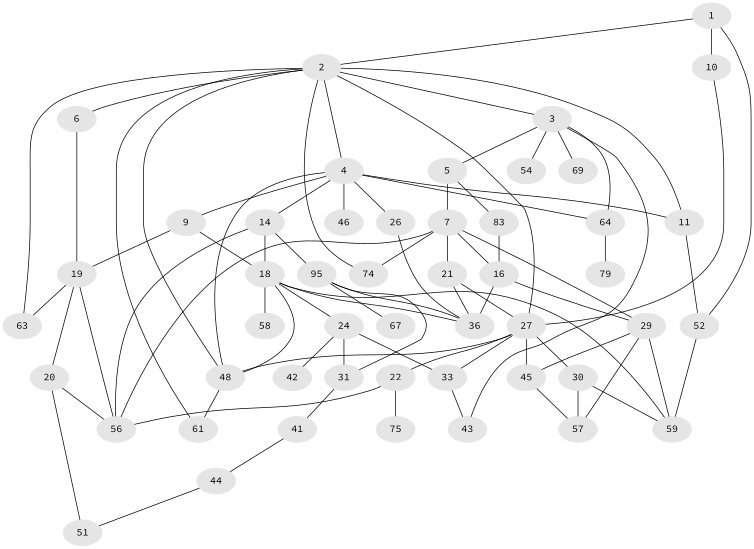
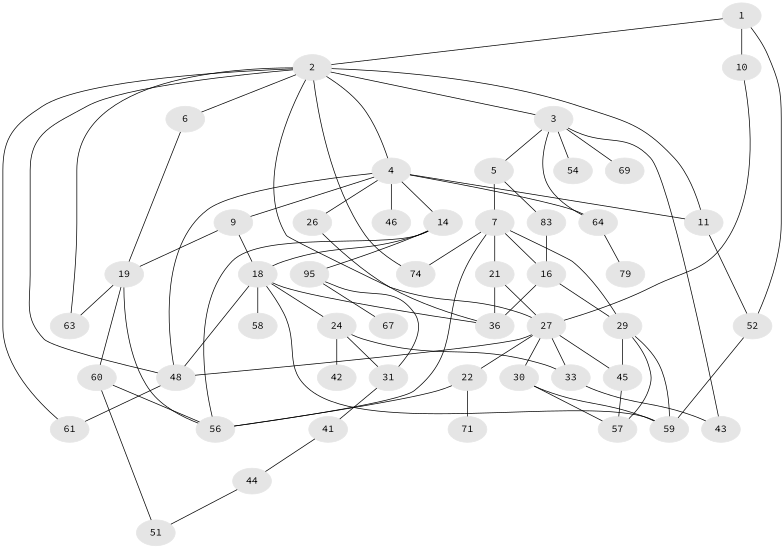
(395, 301) -> none
(50, 378) -> (97, 378)
(396, 429) -> (467, 429)
